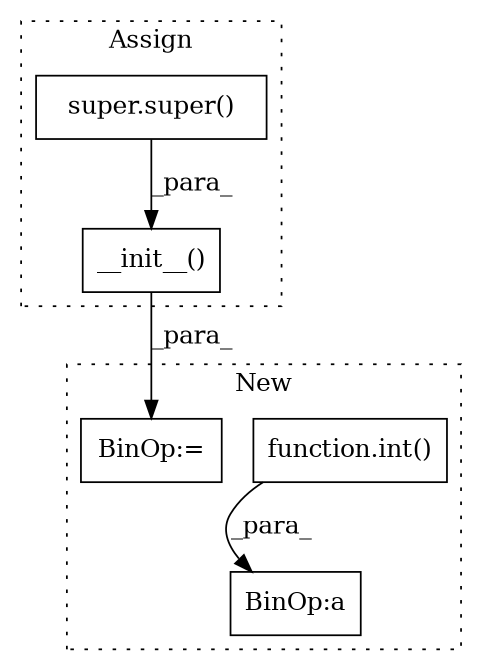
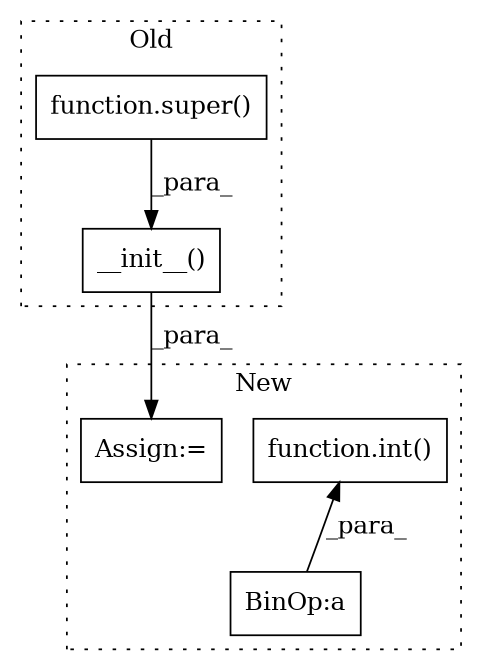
(151, 41) -> (151, 41)
(151, 107) -> (151, 107)
(151, 450) -> (151, 450)
(230, 515) -> (320, 535)
